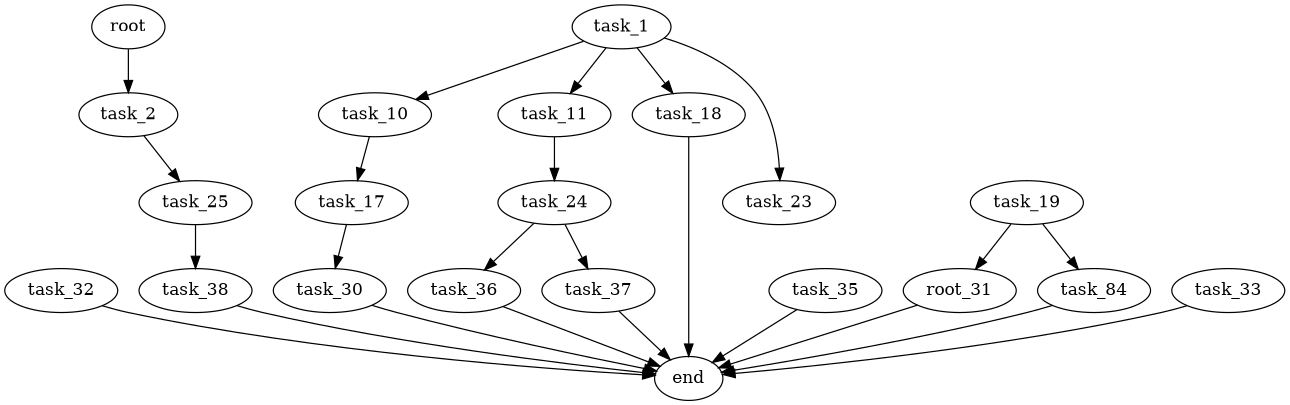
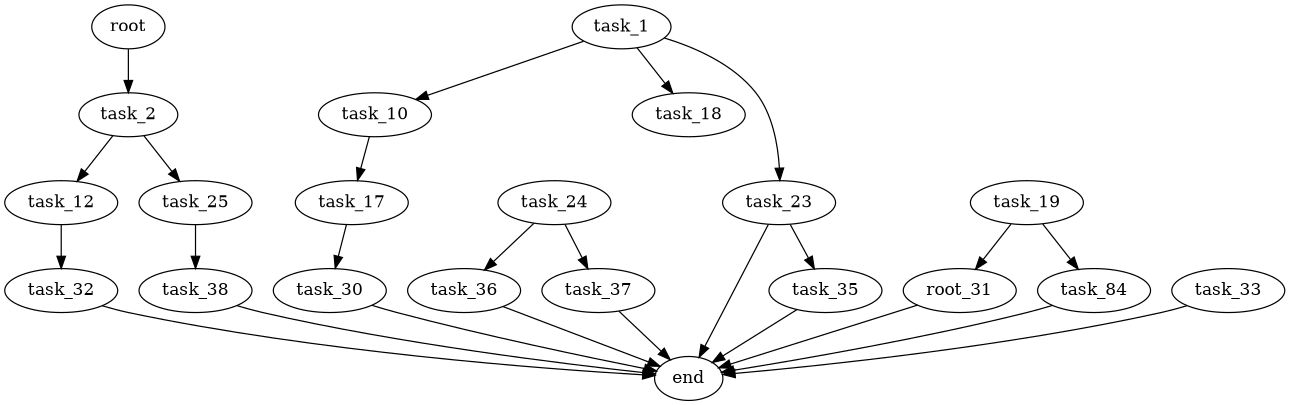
(554, 115) -> none
none -> (61, 203)
(689, 240) -> (737, 285)
none -> (799, 241)
